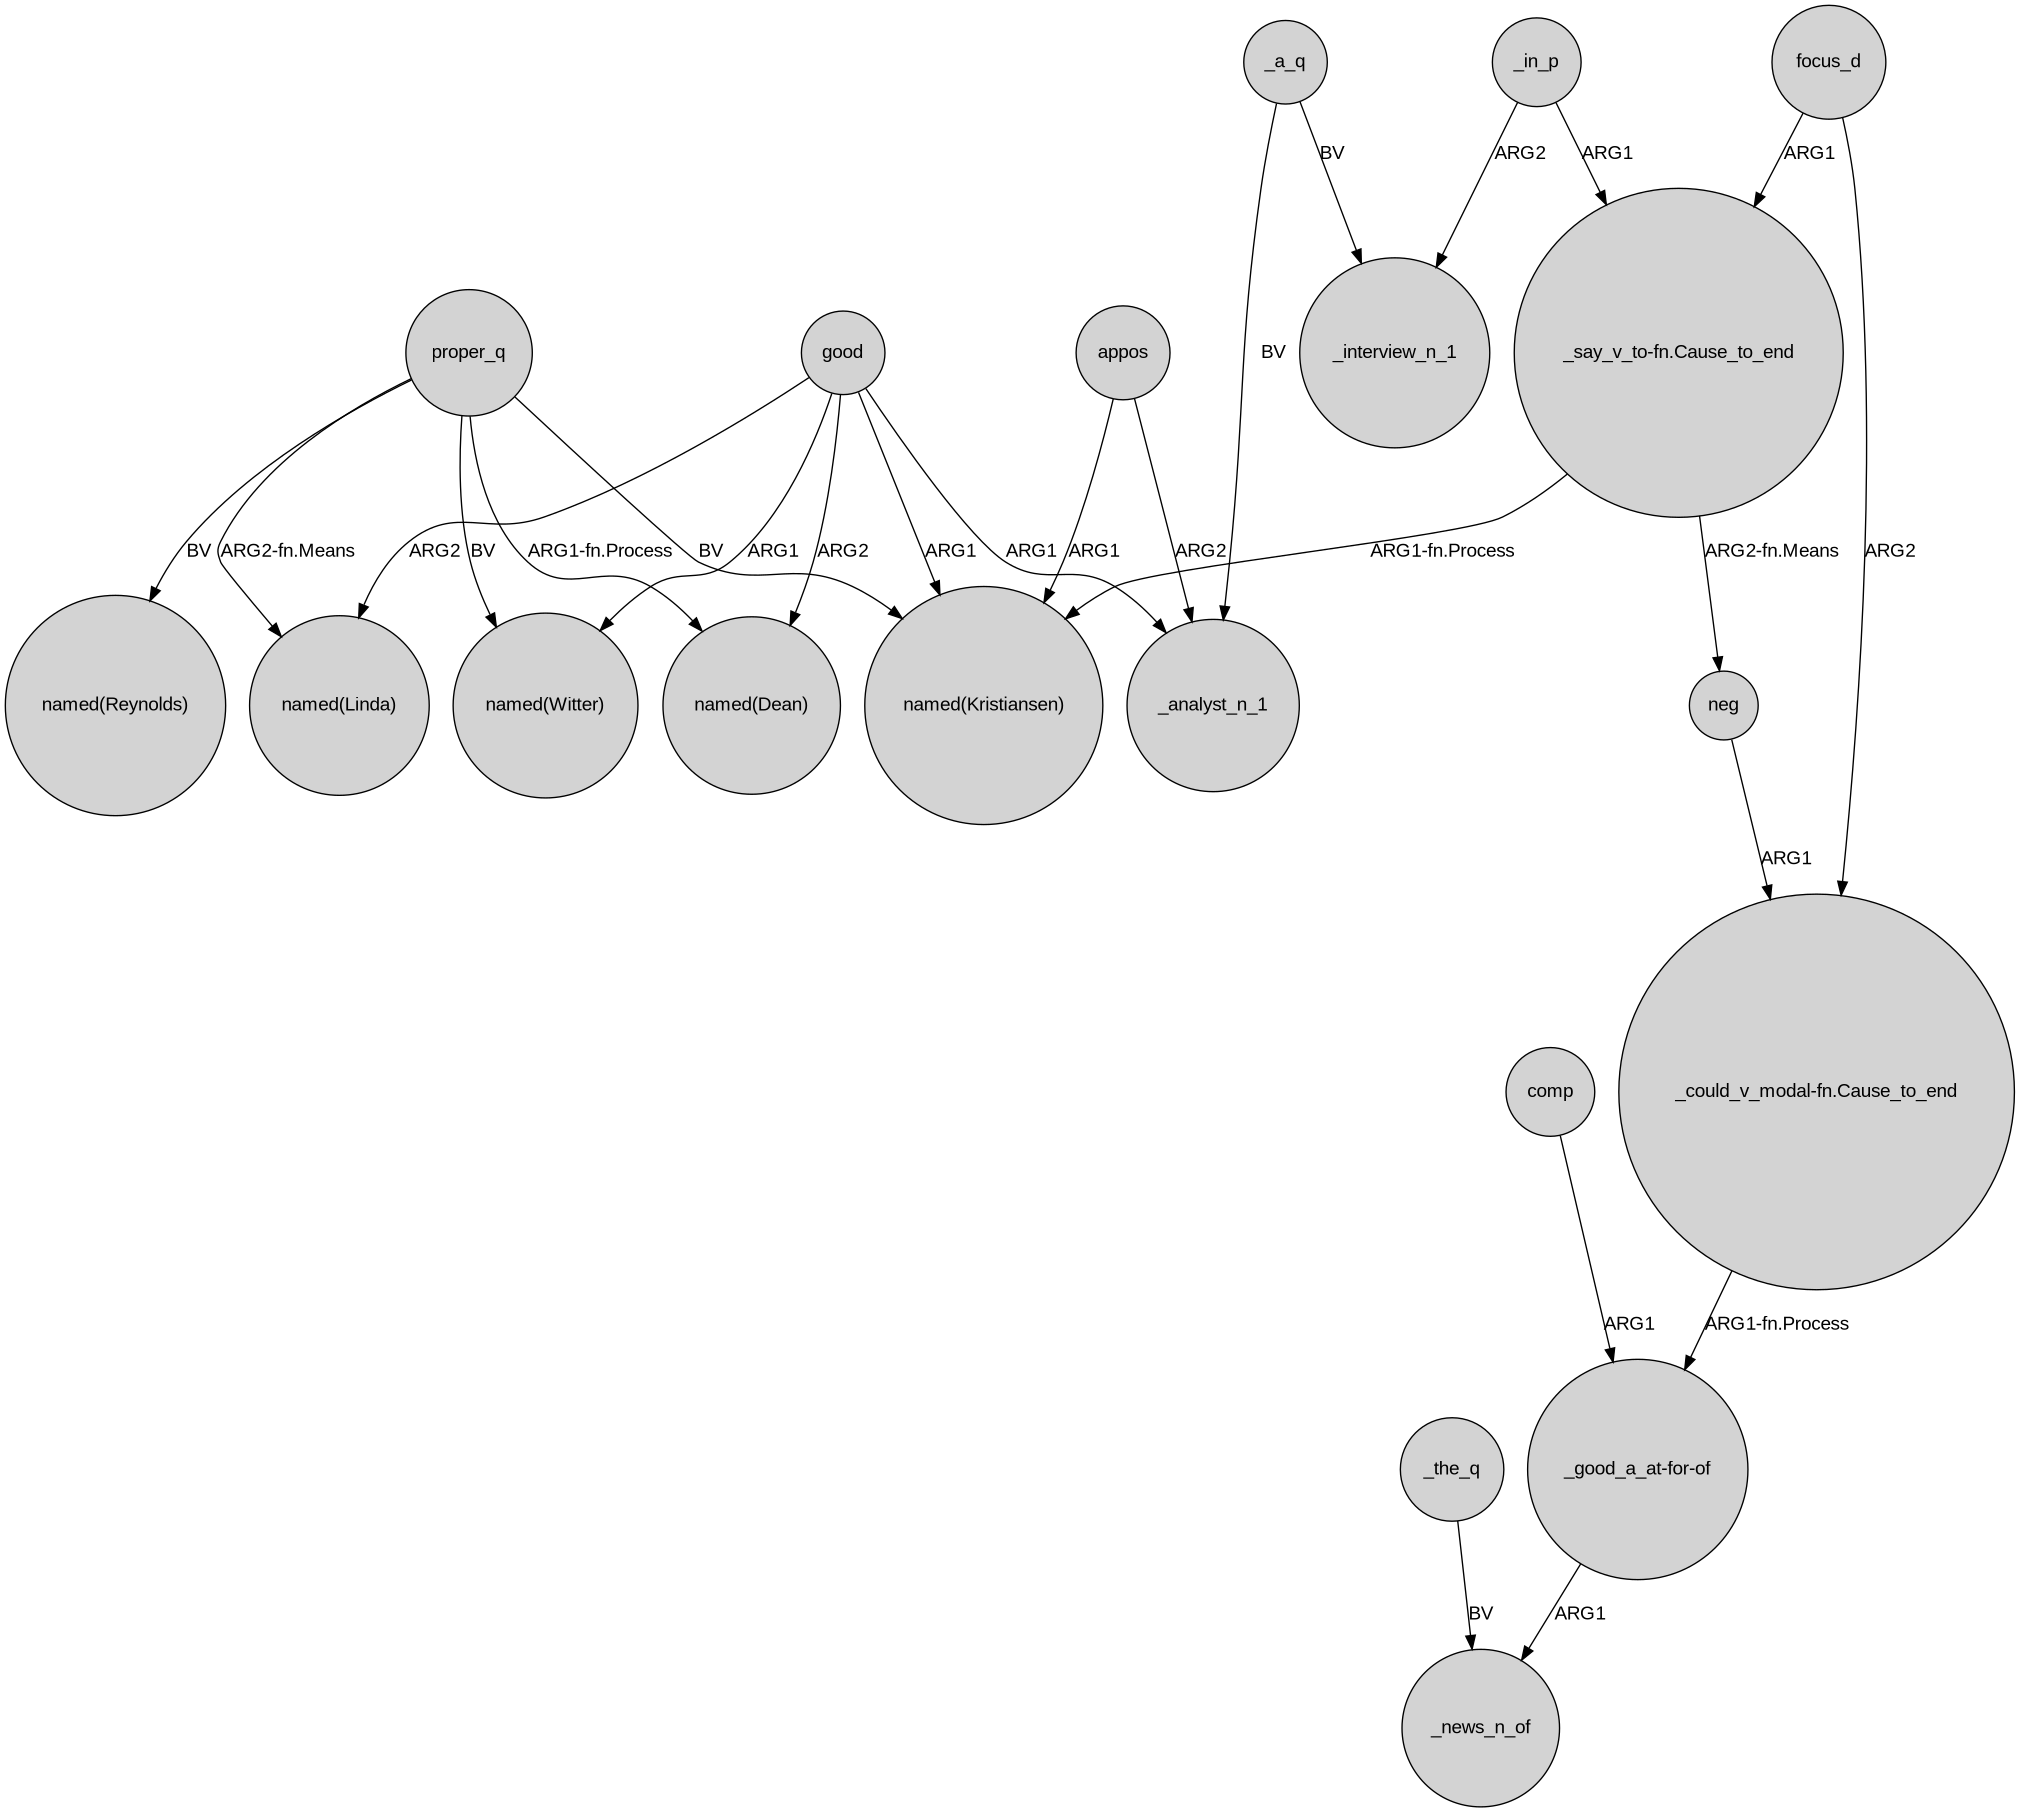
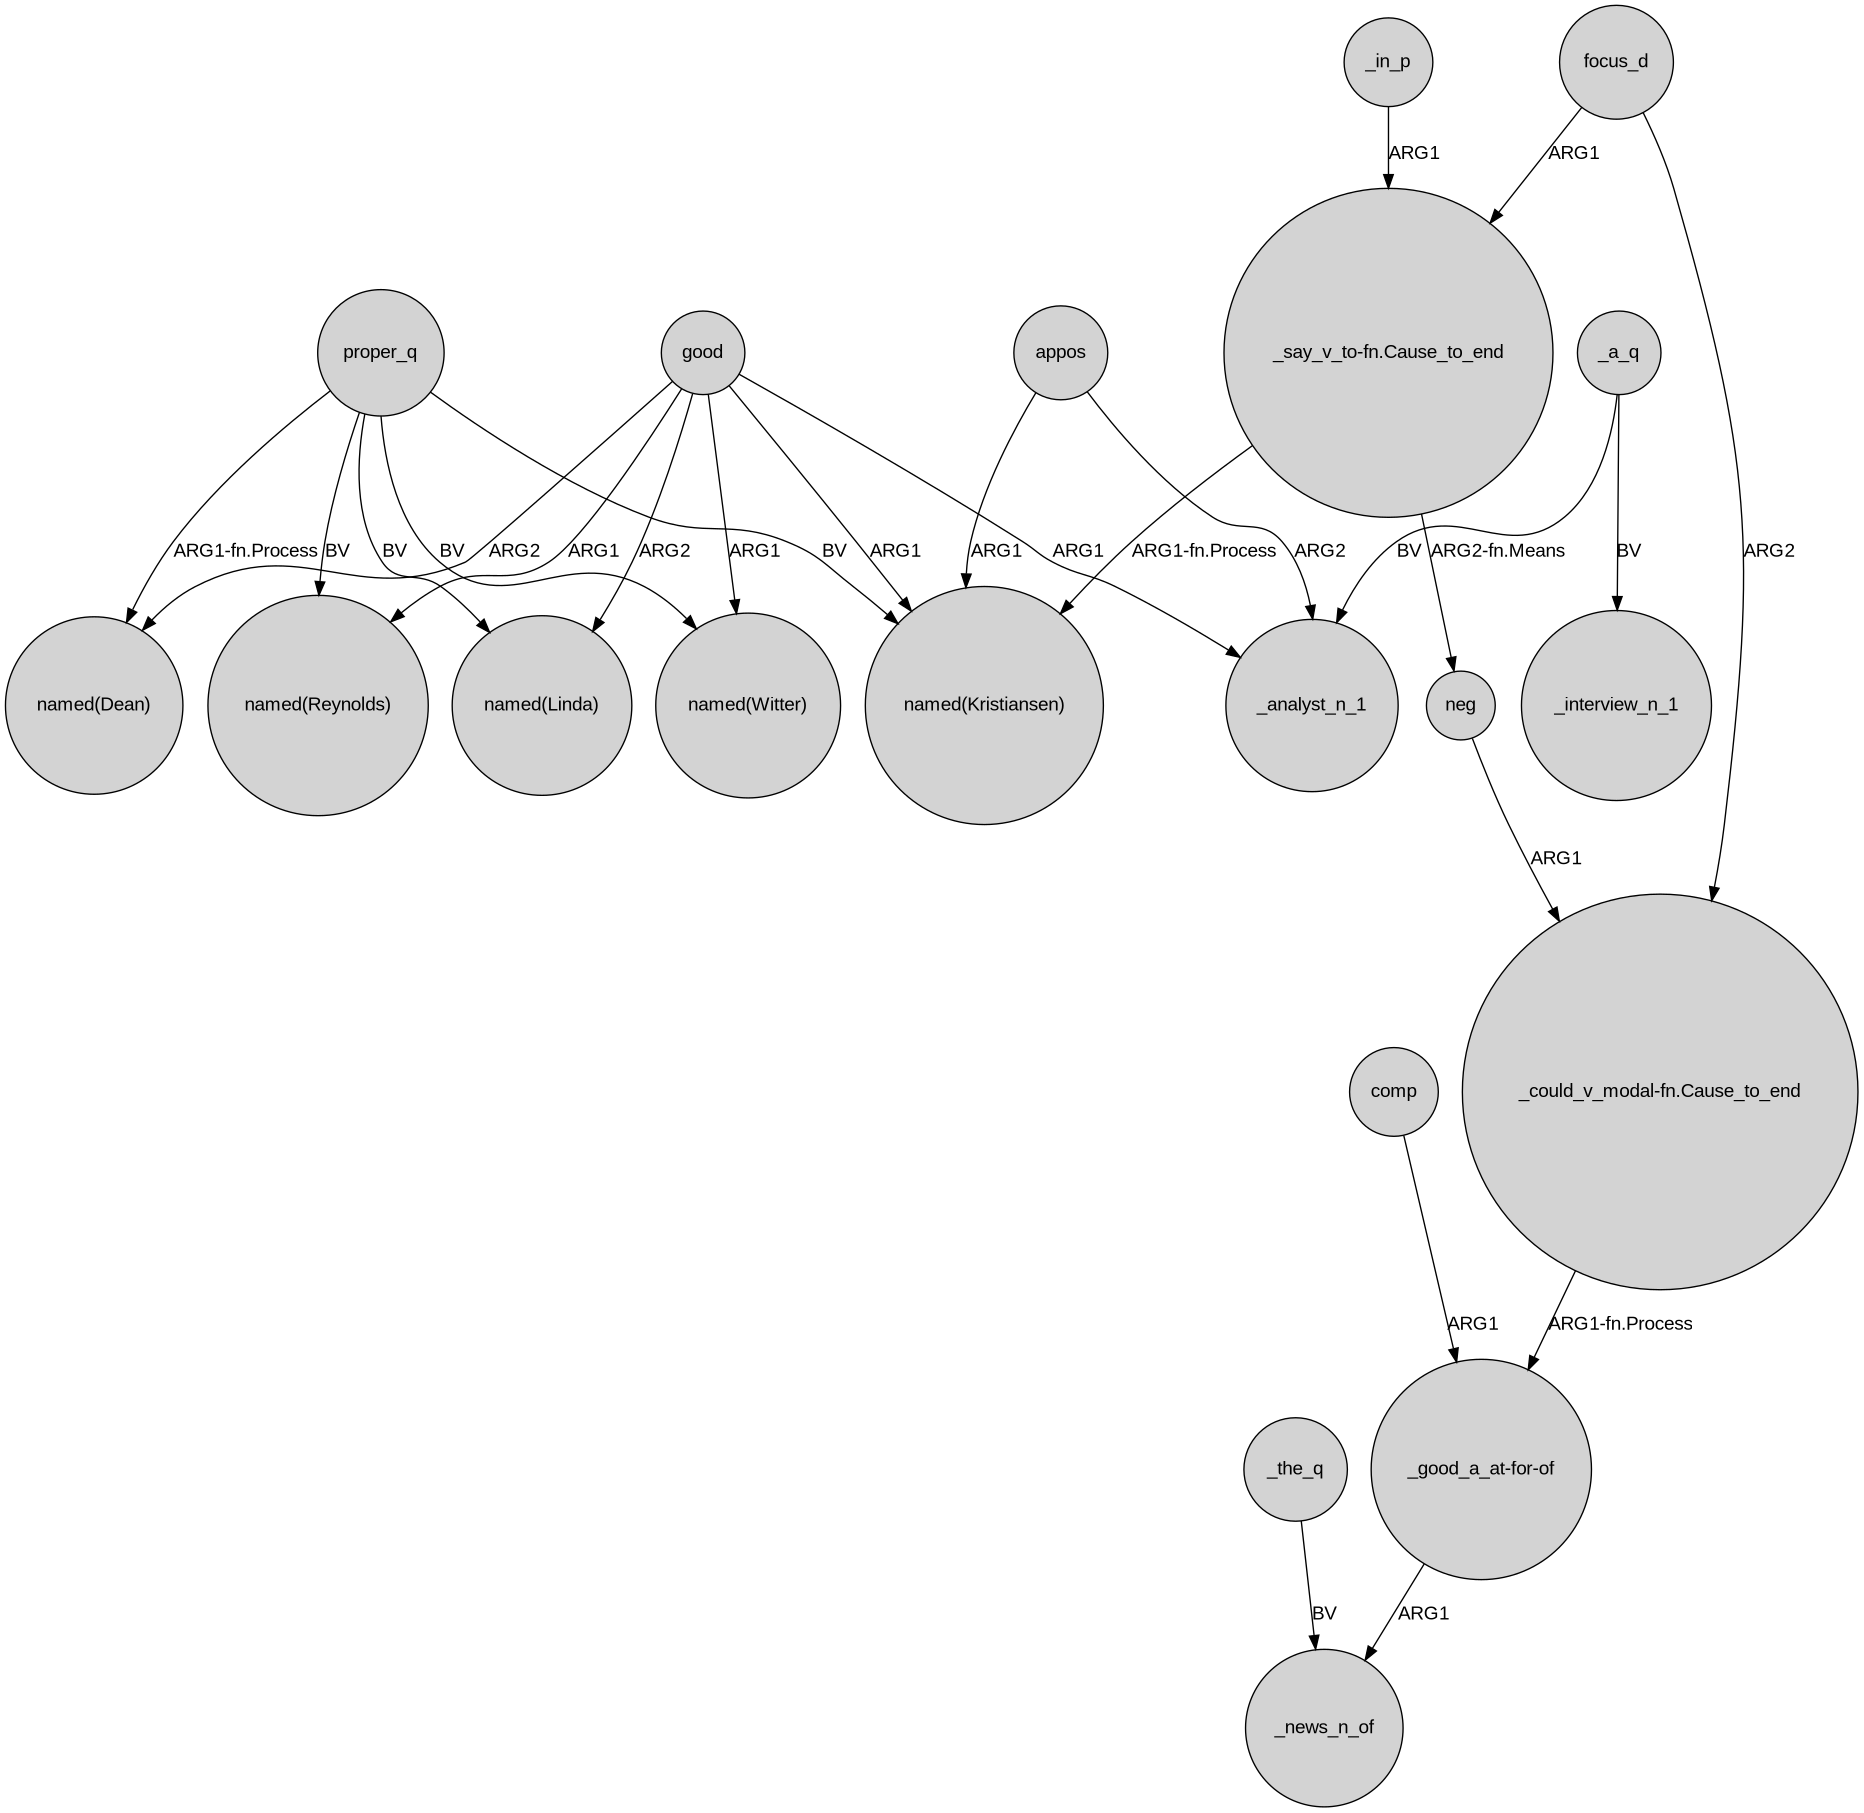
(1480, 179) -> none
none -> (571, 542)
(288, 552) -> (395, 552)
